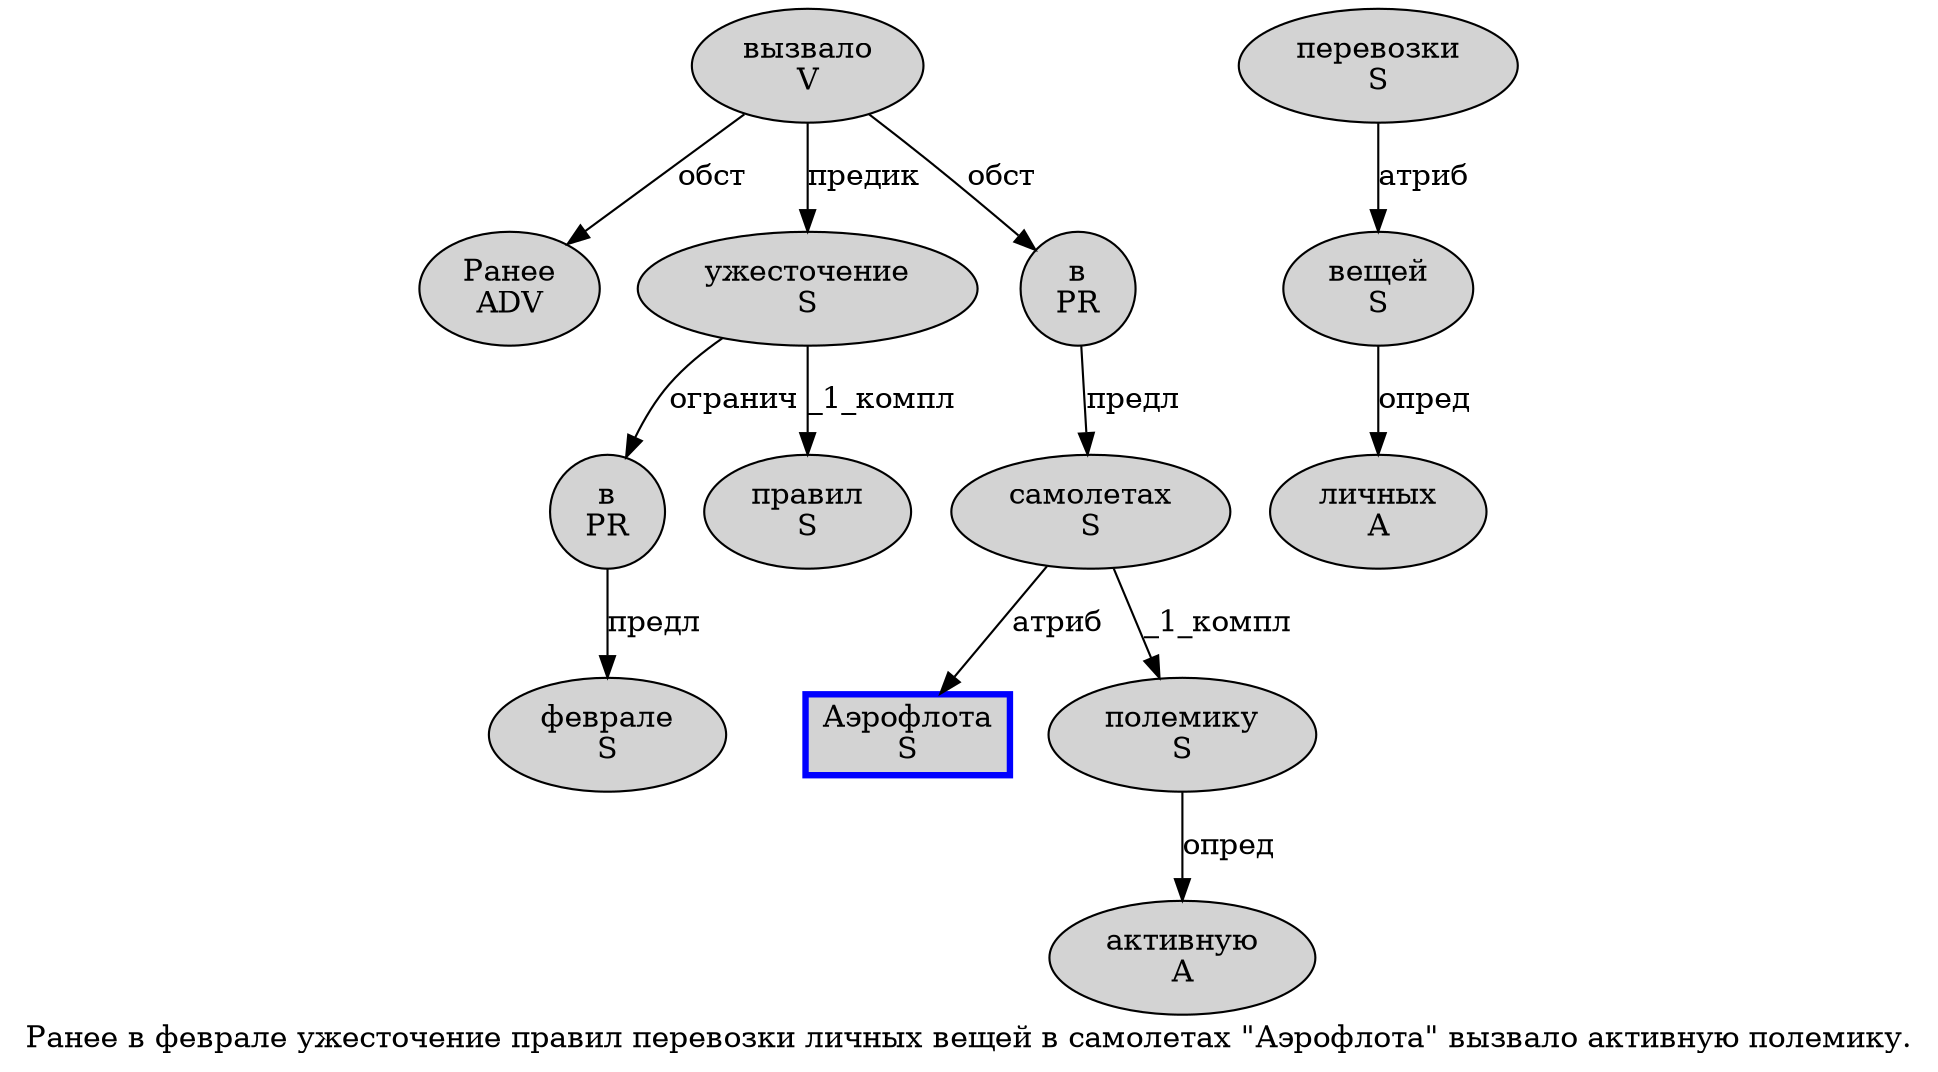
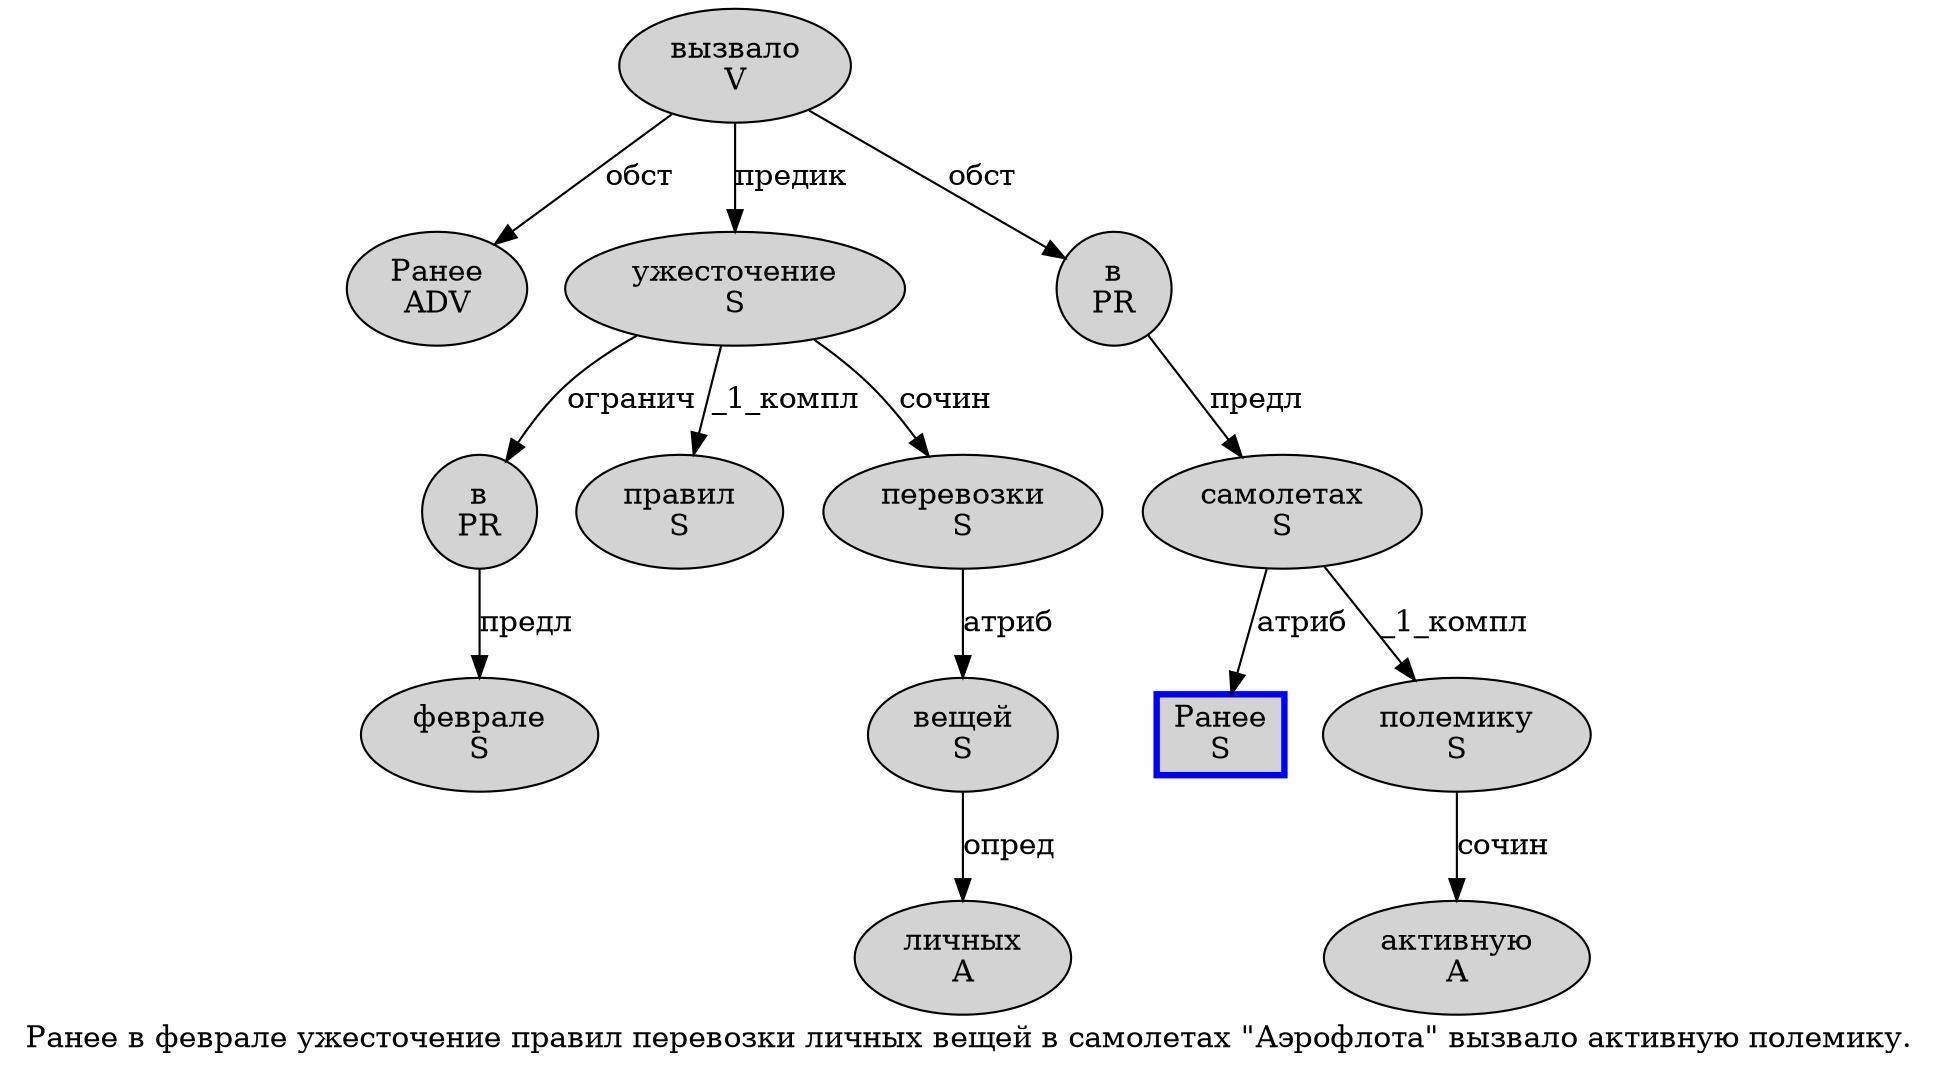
none -> (870, 385)
(908, 735) -> (1221, 735)
(1228, 846) -> (1503, 846)
